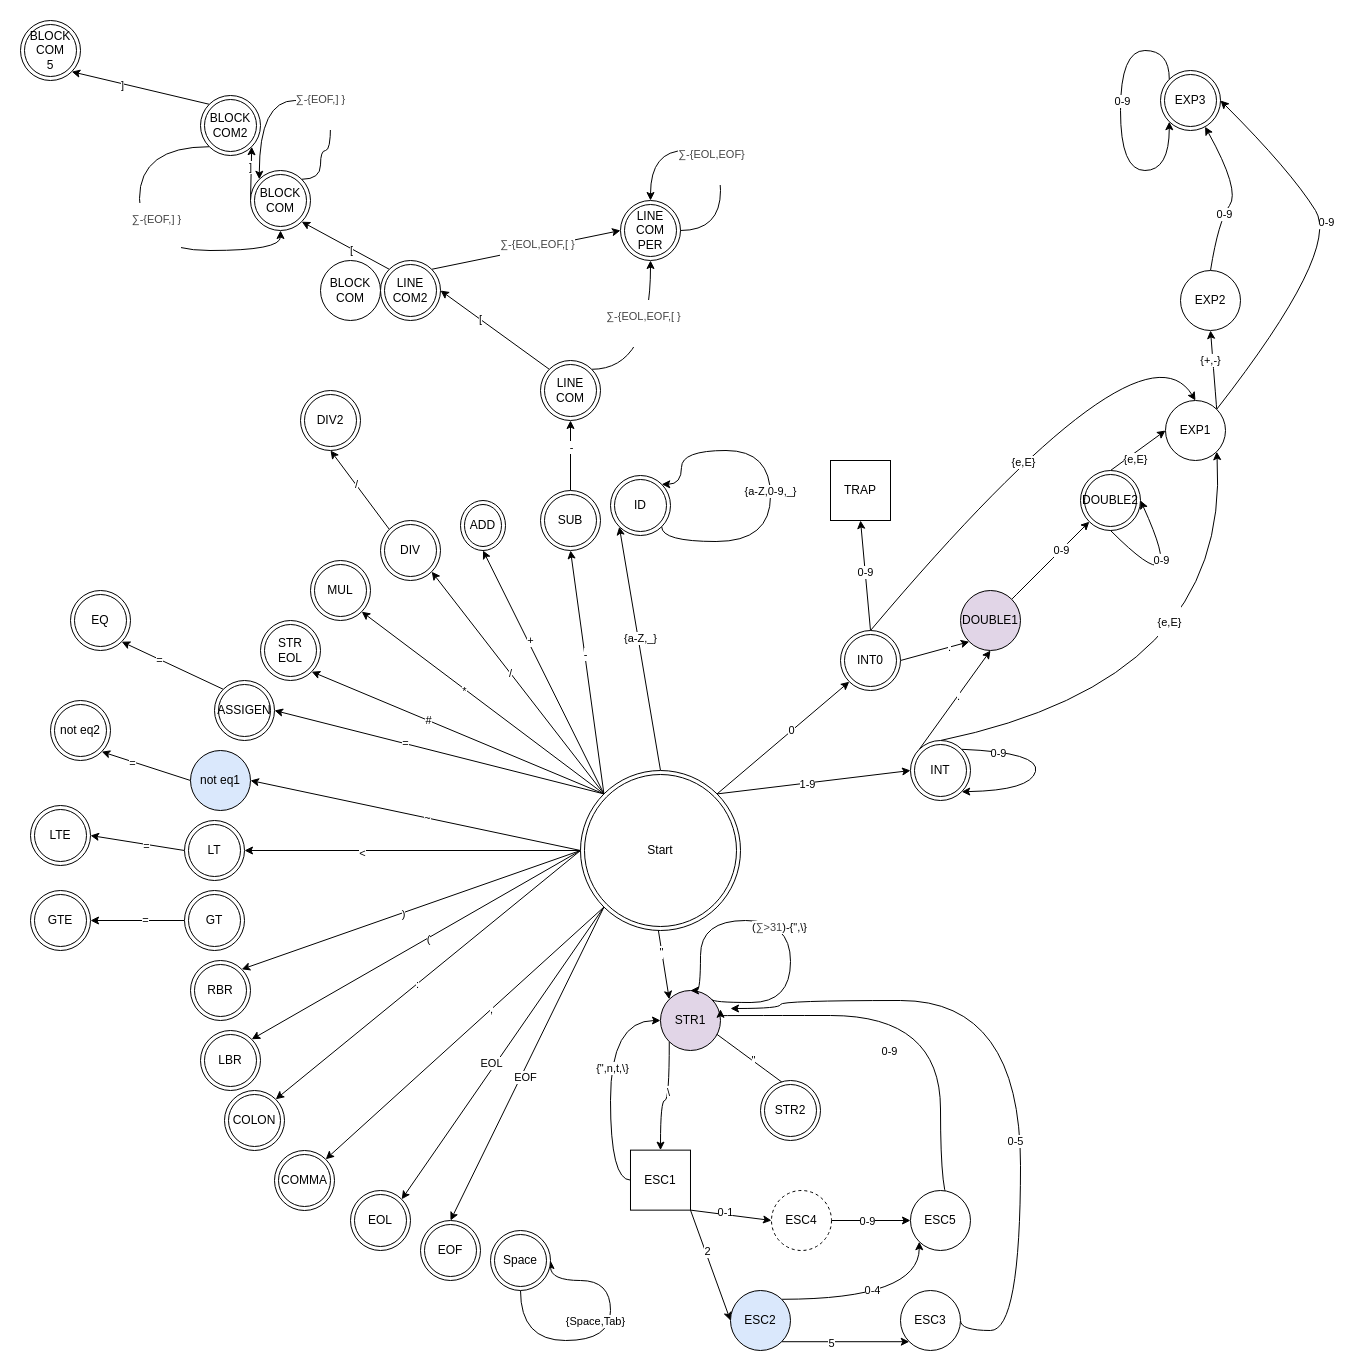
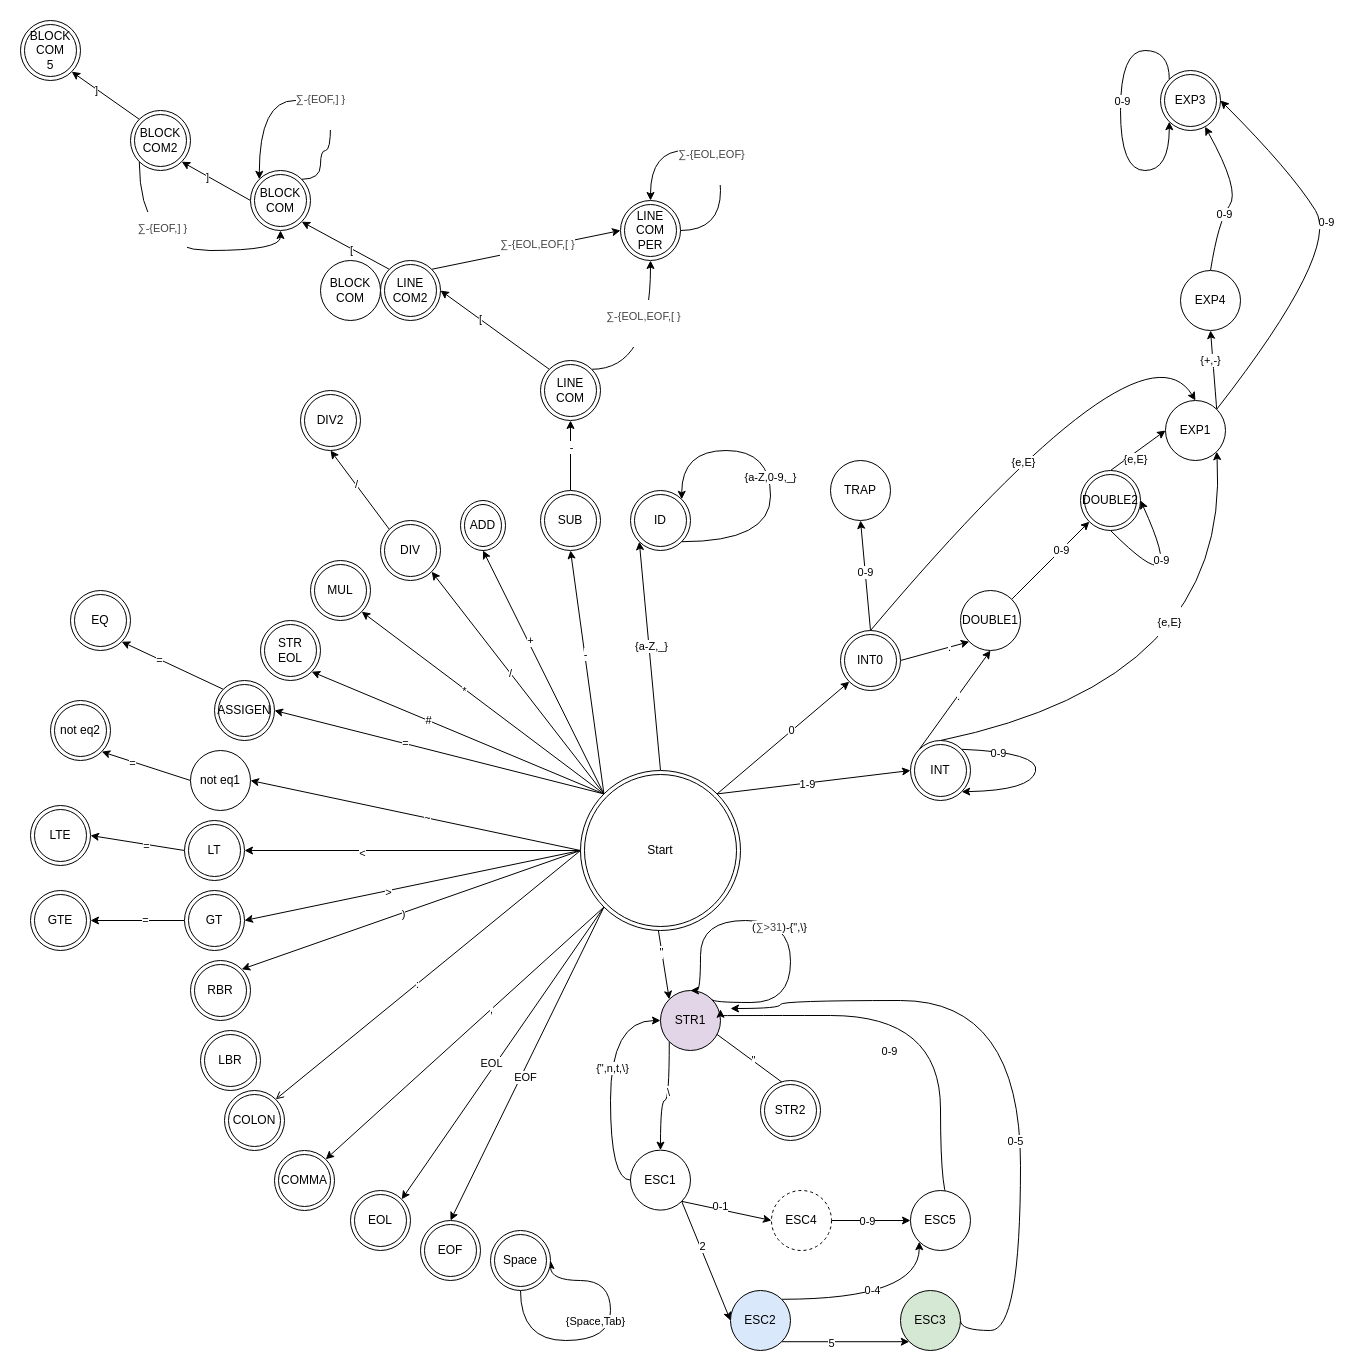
(231, 126) -> (161, 141)
(1211, 301) -> (1211, 301)
(861, 491) -> (861, 491)
(641, 506) -> (661, 521)
(991, 621) -> (991, 621)
(221, 781) -> (221, 781)
none -> (410, 886)
(413, 947) -> none
(282, 1094) -> (281, 1095)
(660, 1180) -> (660, 1180)
(930, 1321) -> (930, 1321)
